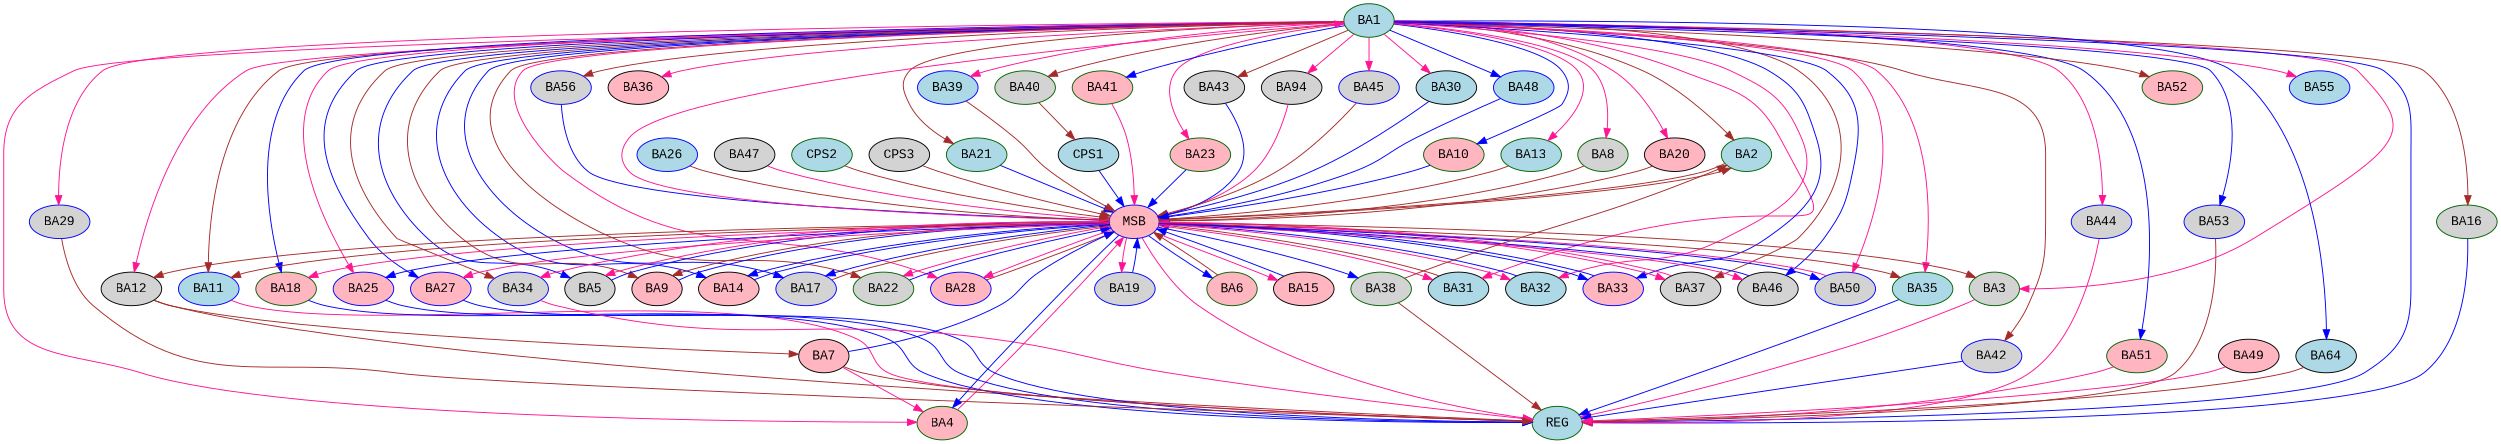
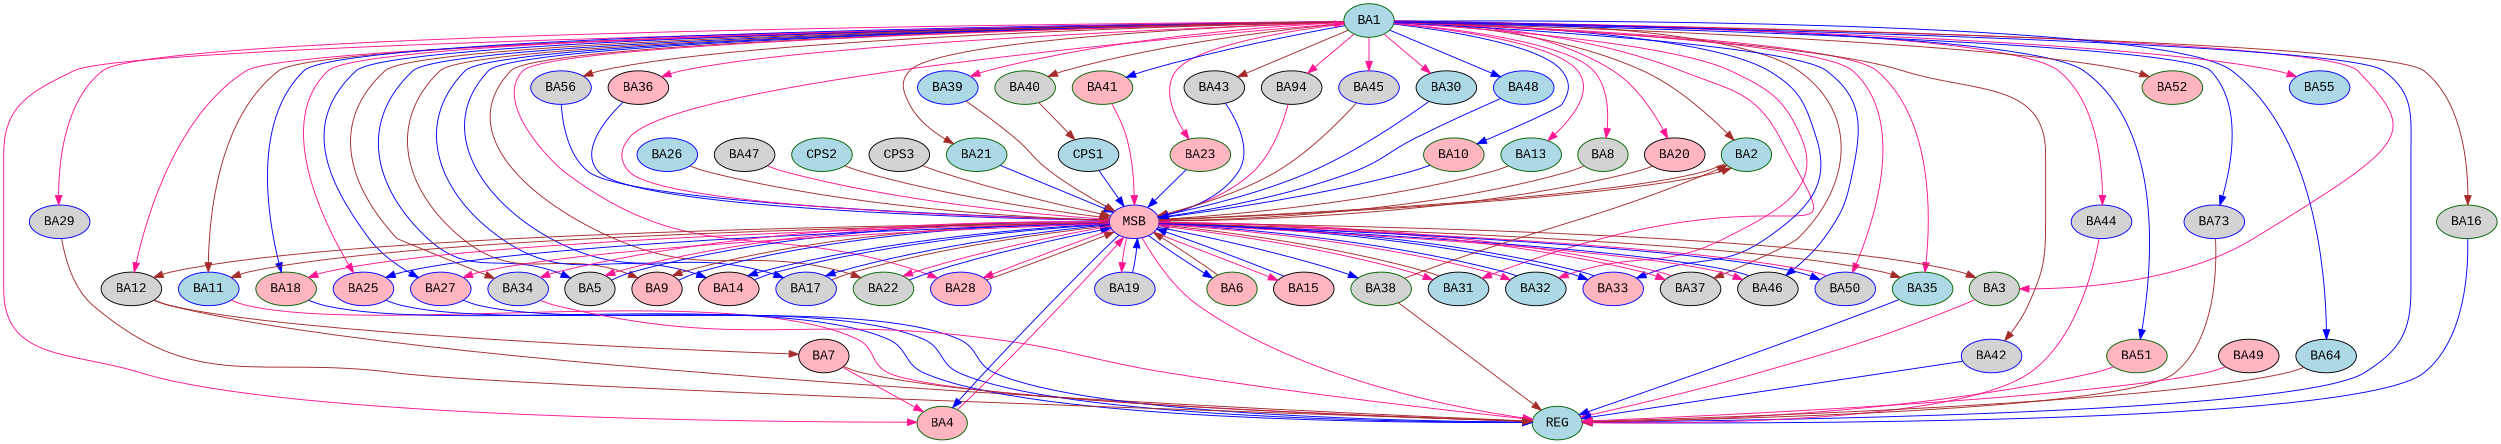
(2214, 222) -> (2214, 222)
(985, 312) -> (806, 208)
